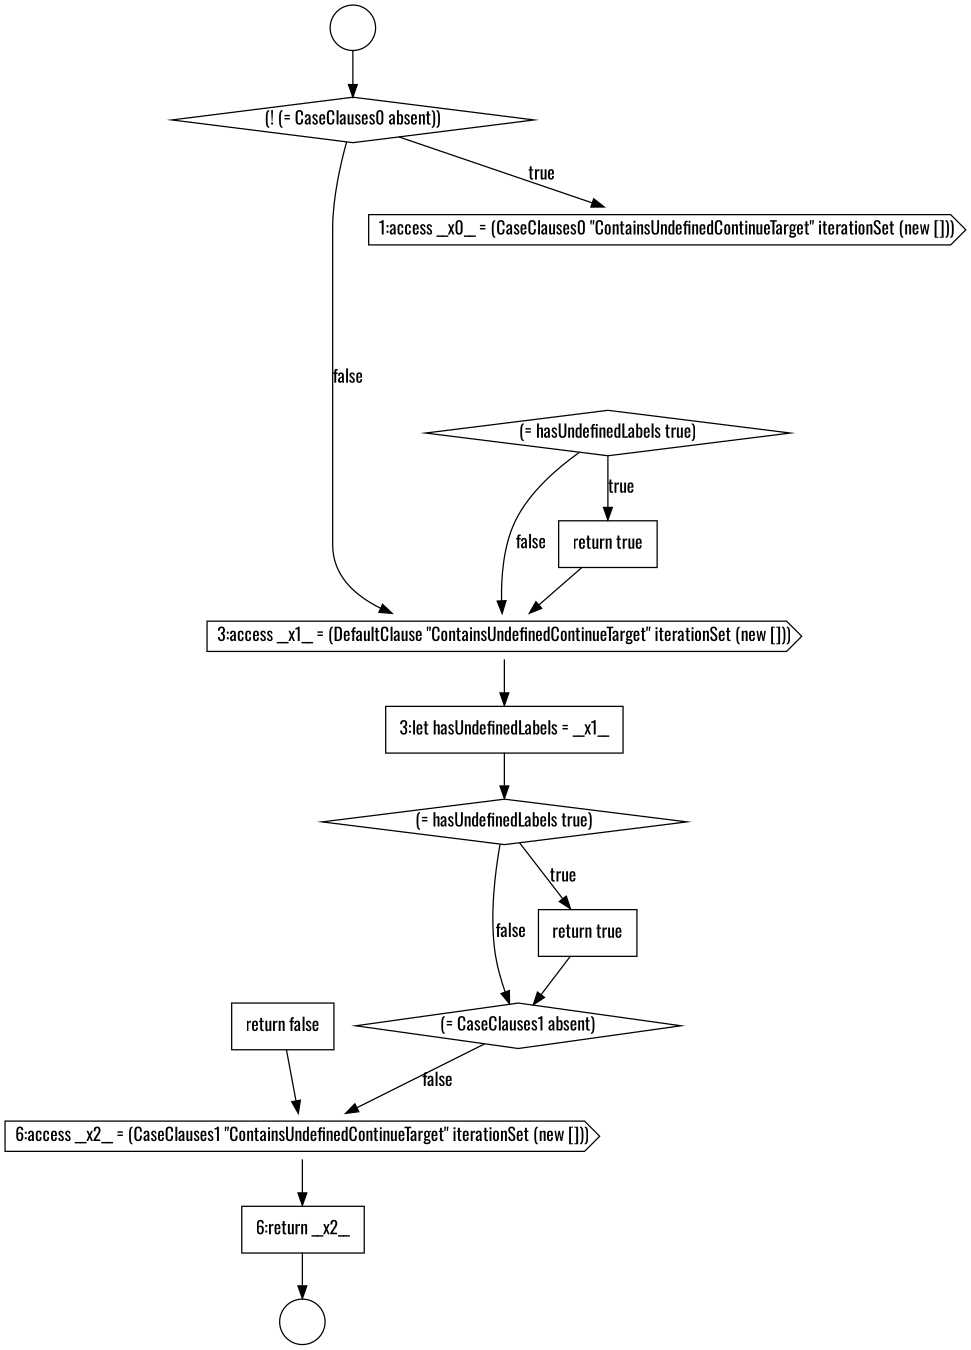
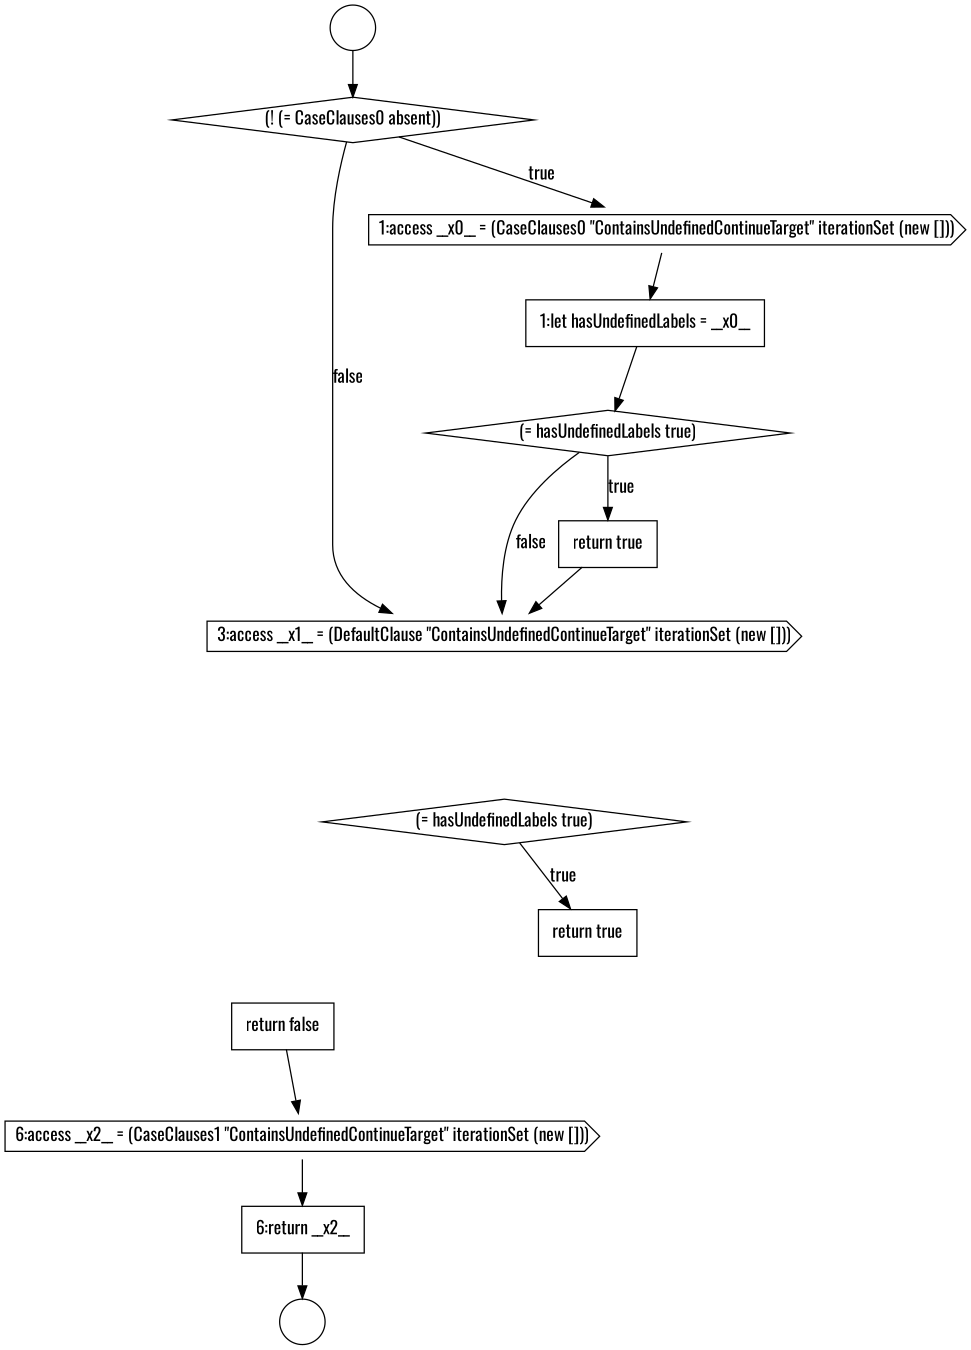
none -> (645, 323)
(504, 729) -> none
(518, 1026) -> none
